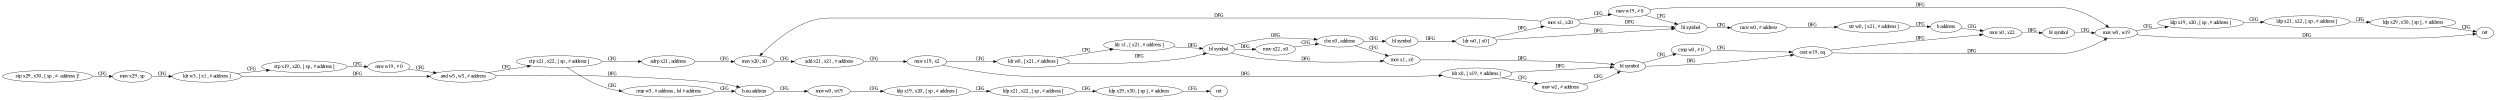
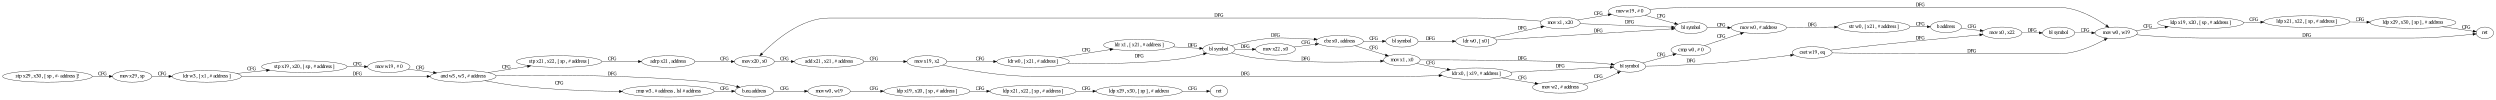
(1750, 51) -> (1723, 40)
none -> (1432, 67)
(592, 82) -> (552, 89)
